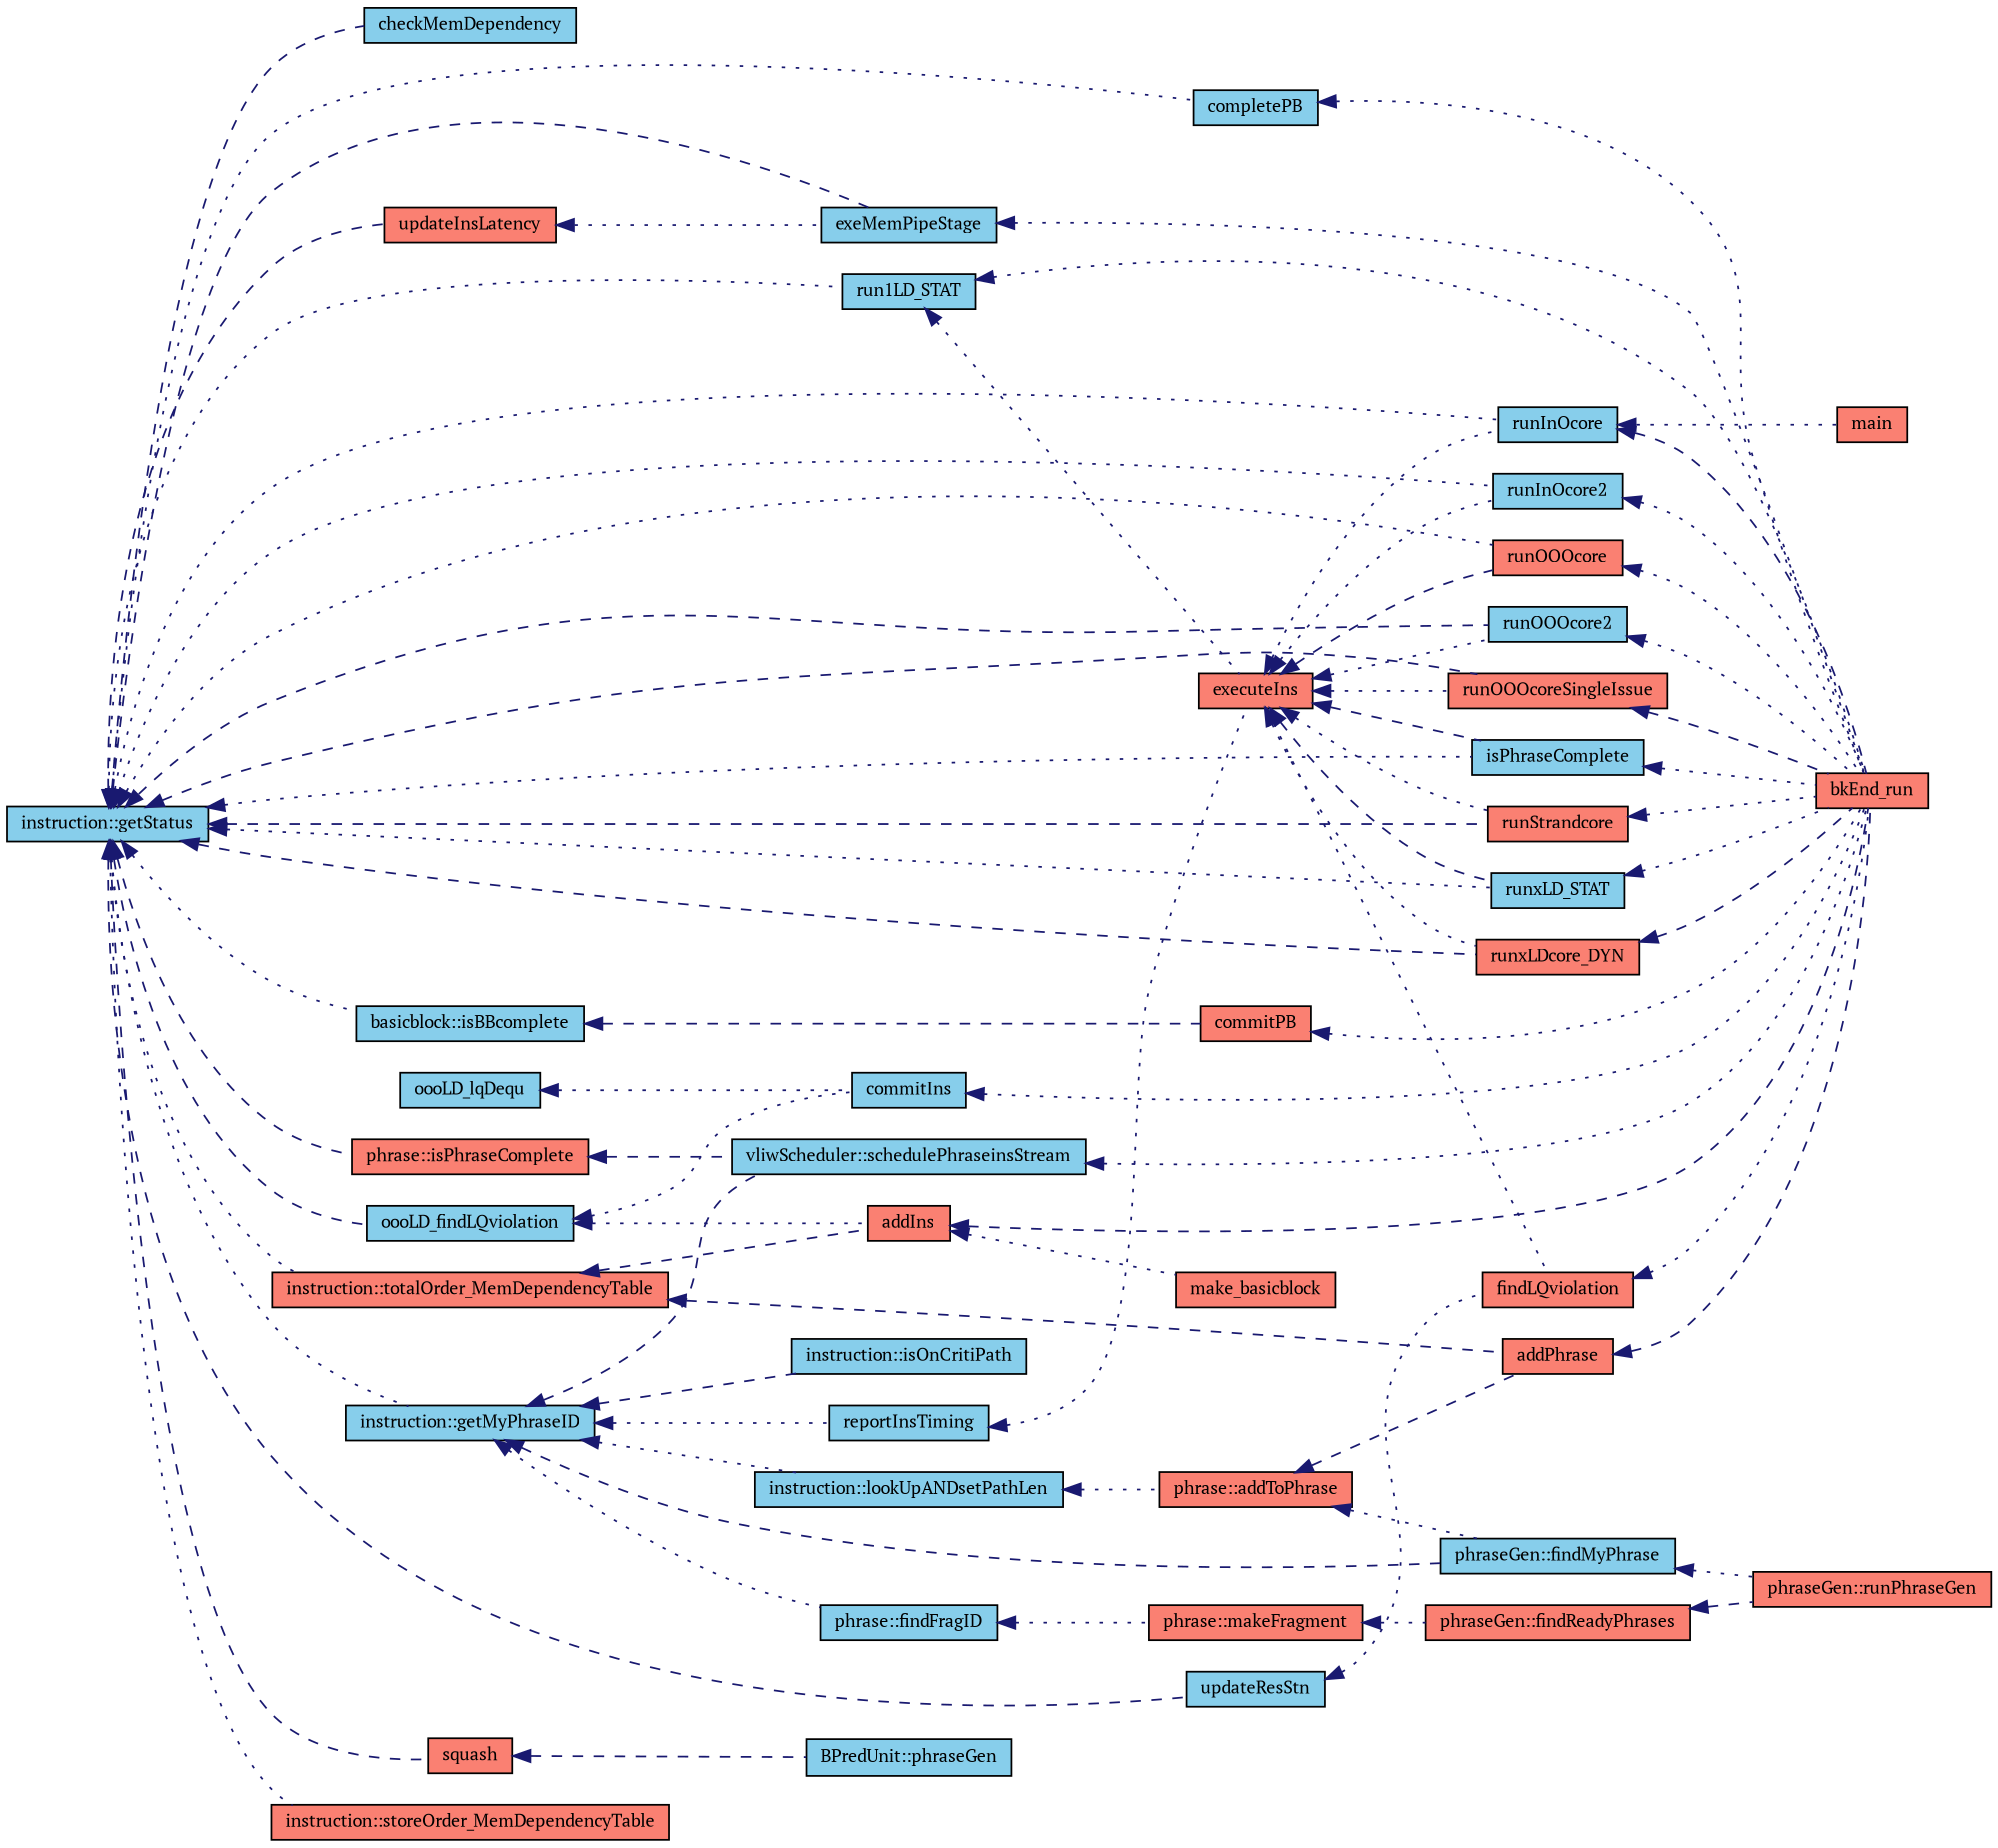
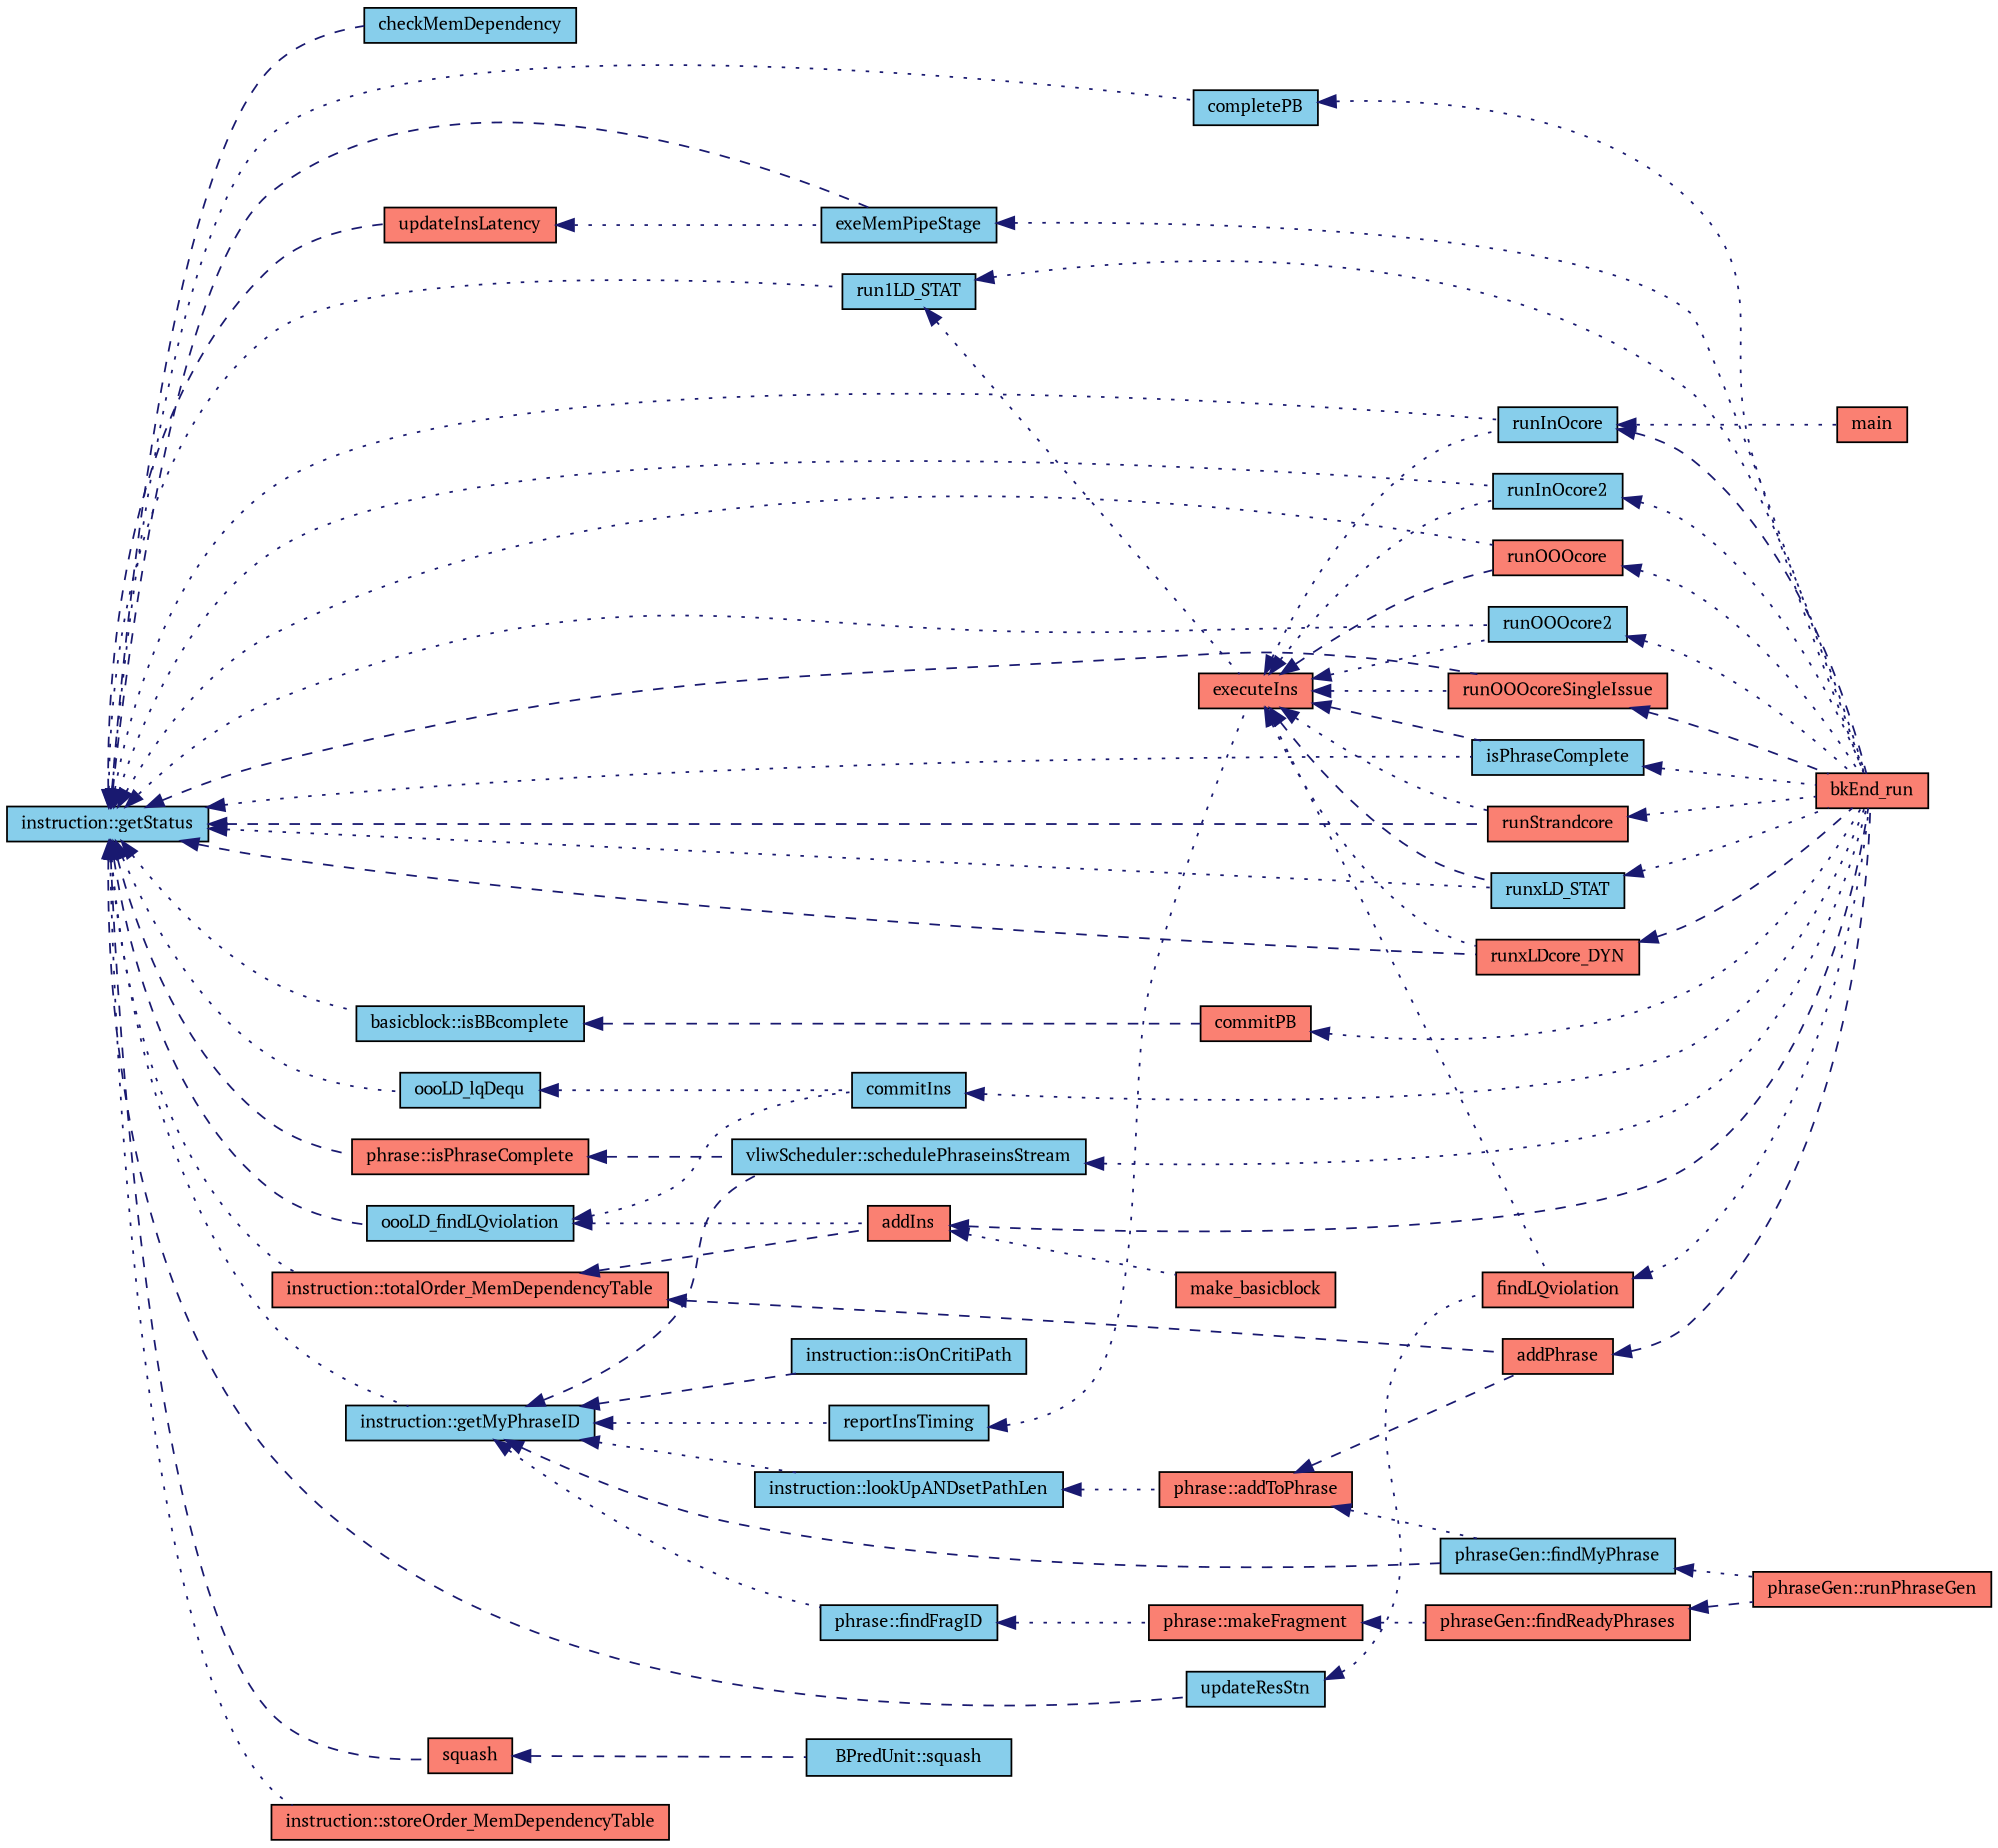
(793, 620) -> (793, 620)
none -> (226, 1020)
(909, 1758) -> (909, 1758)
